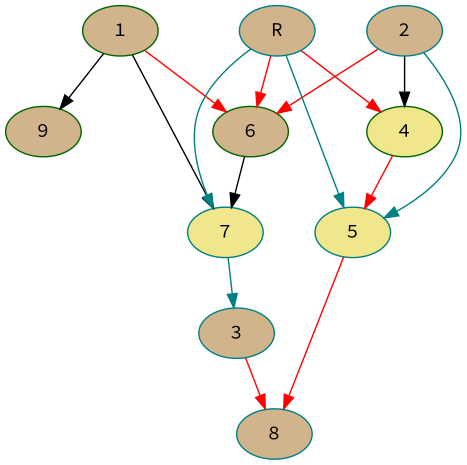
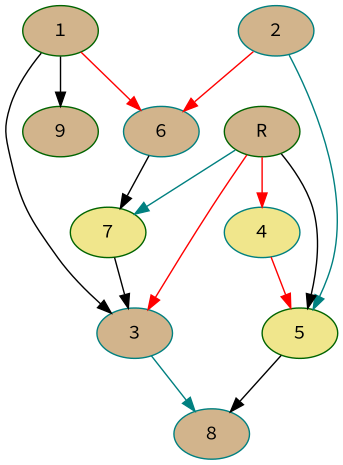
(277, 31) -> (262, 132)
(266, 74) -> (200, 225)
(405, 74) -> none
(170, 125) -> (18, 187)
(312, 125) -> (315, 220)
(251, 132) -> (161, 132)
(405, 132) -> (262, 232)
(225, 232) -> (108, 232)
(353, 232) -> (300, 333)
(230, 276) -> (120, 276)
(316, 326) -> (261, 378)
(253, 377) -> (169, 378)
